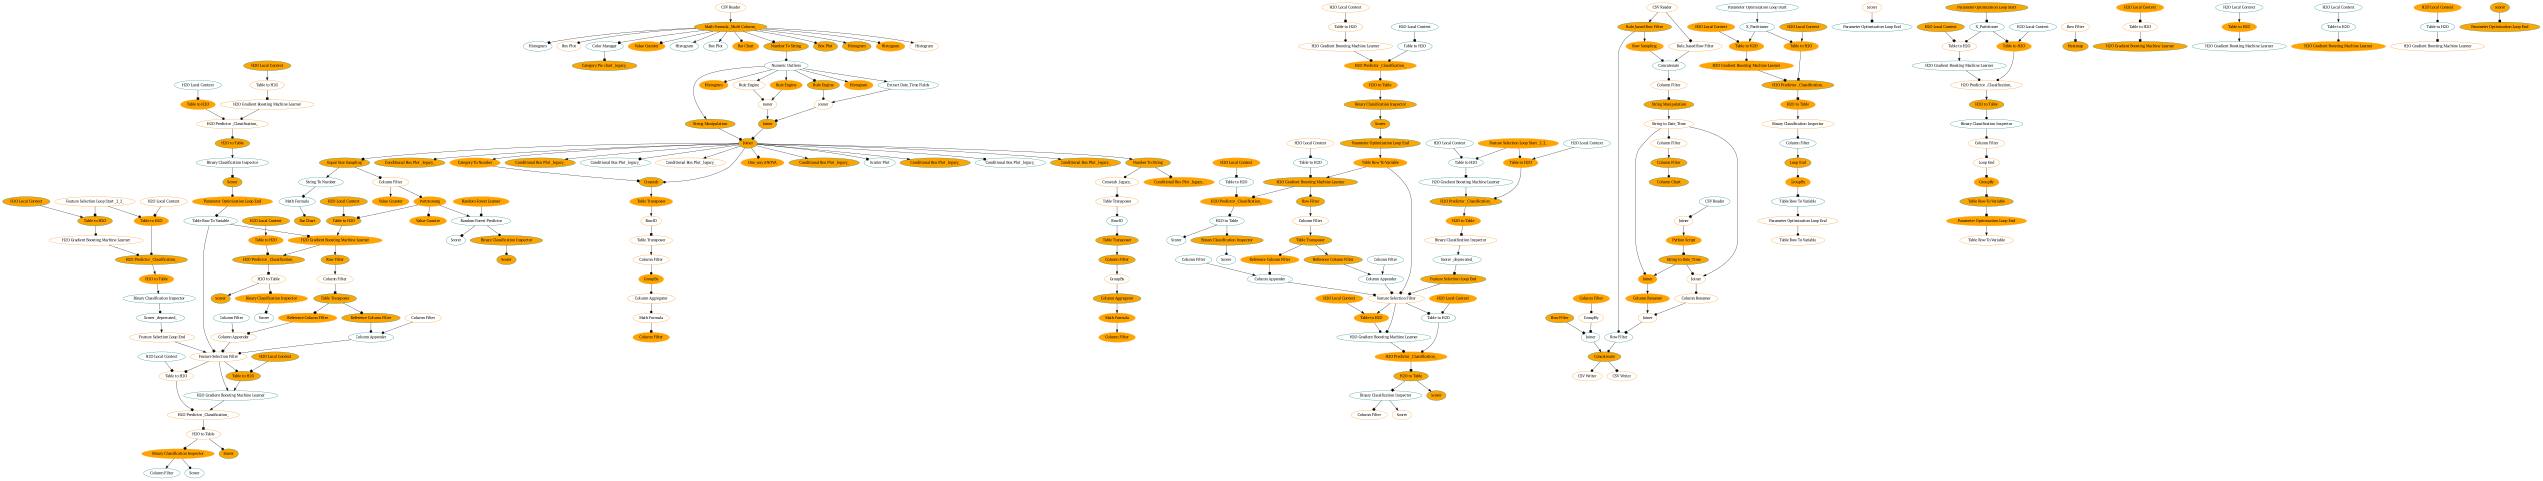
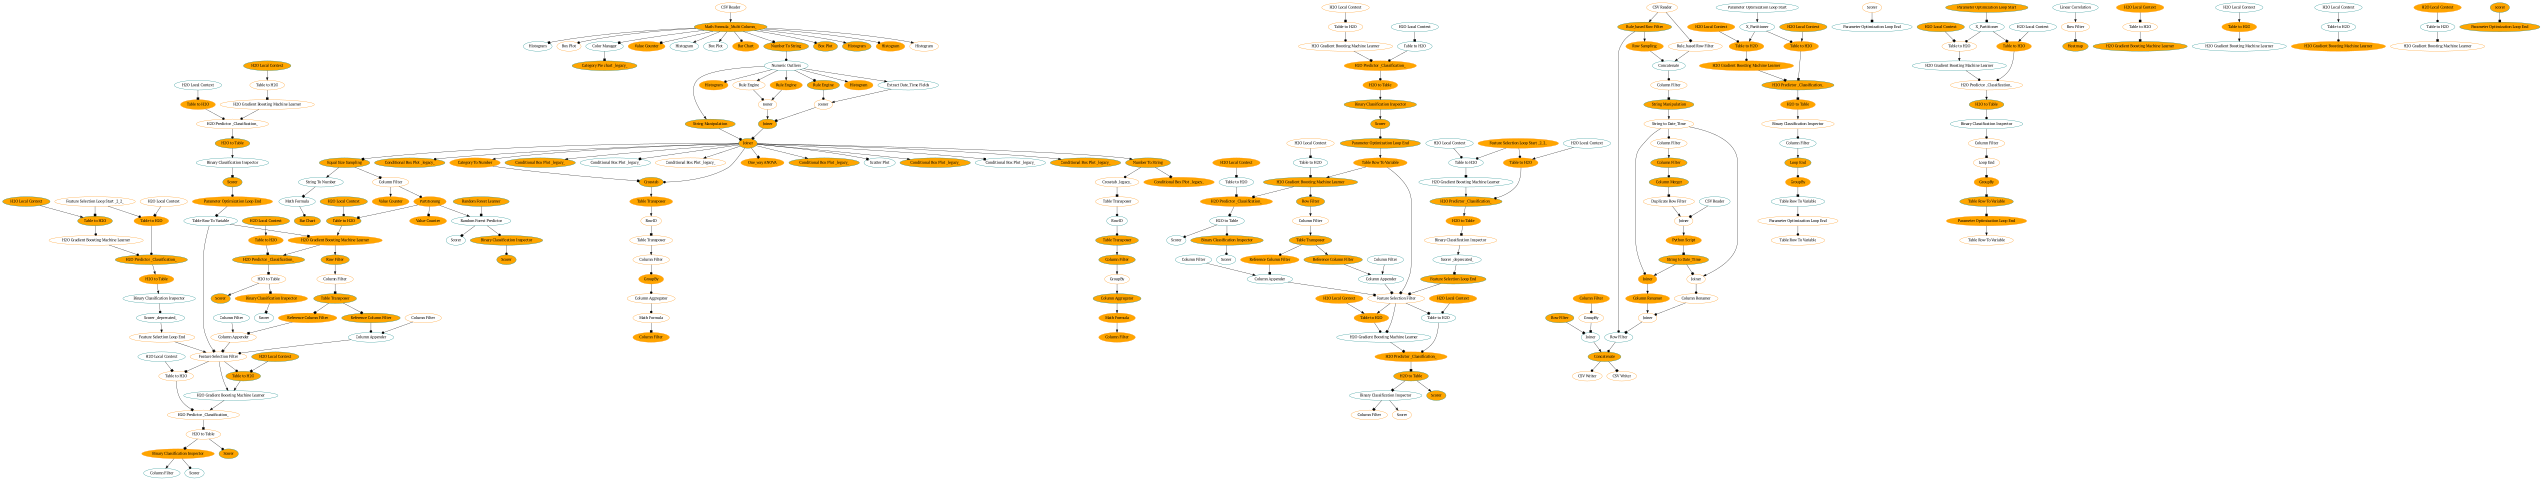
none -> (2075, 8)
(1669, 182) -> (1669, 182)
(481, 202) -> (481, 202)
none -> (1669, 202)
